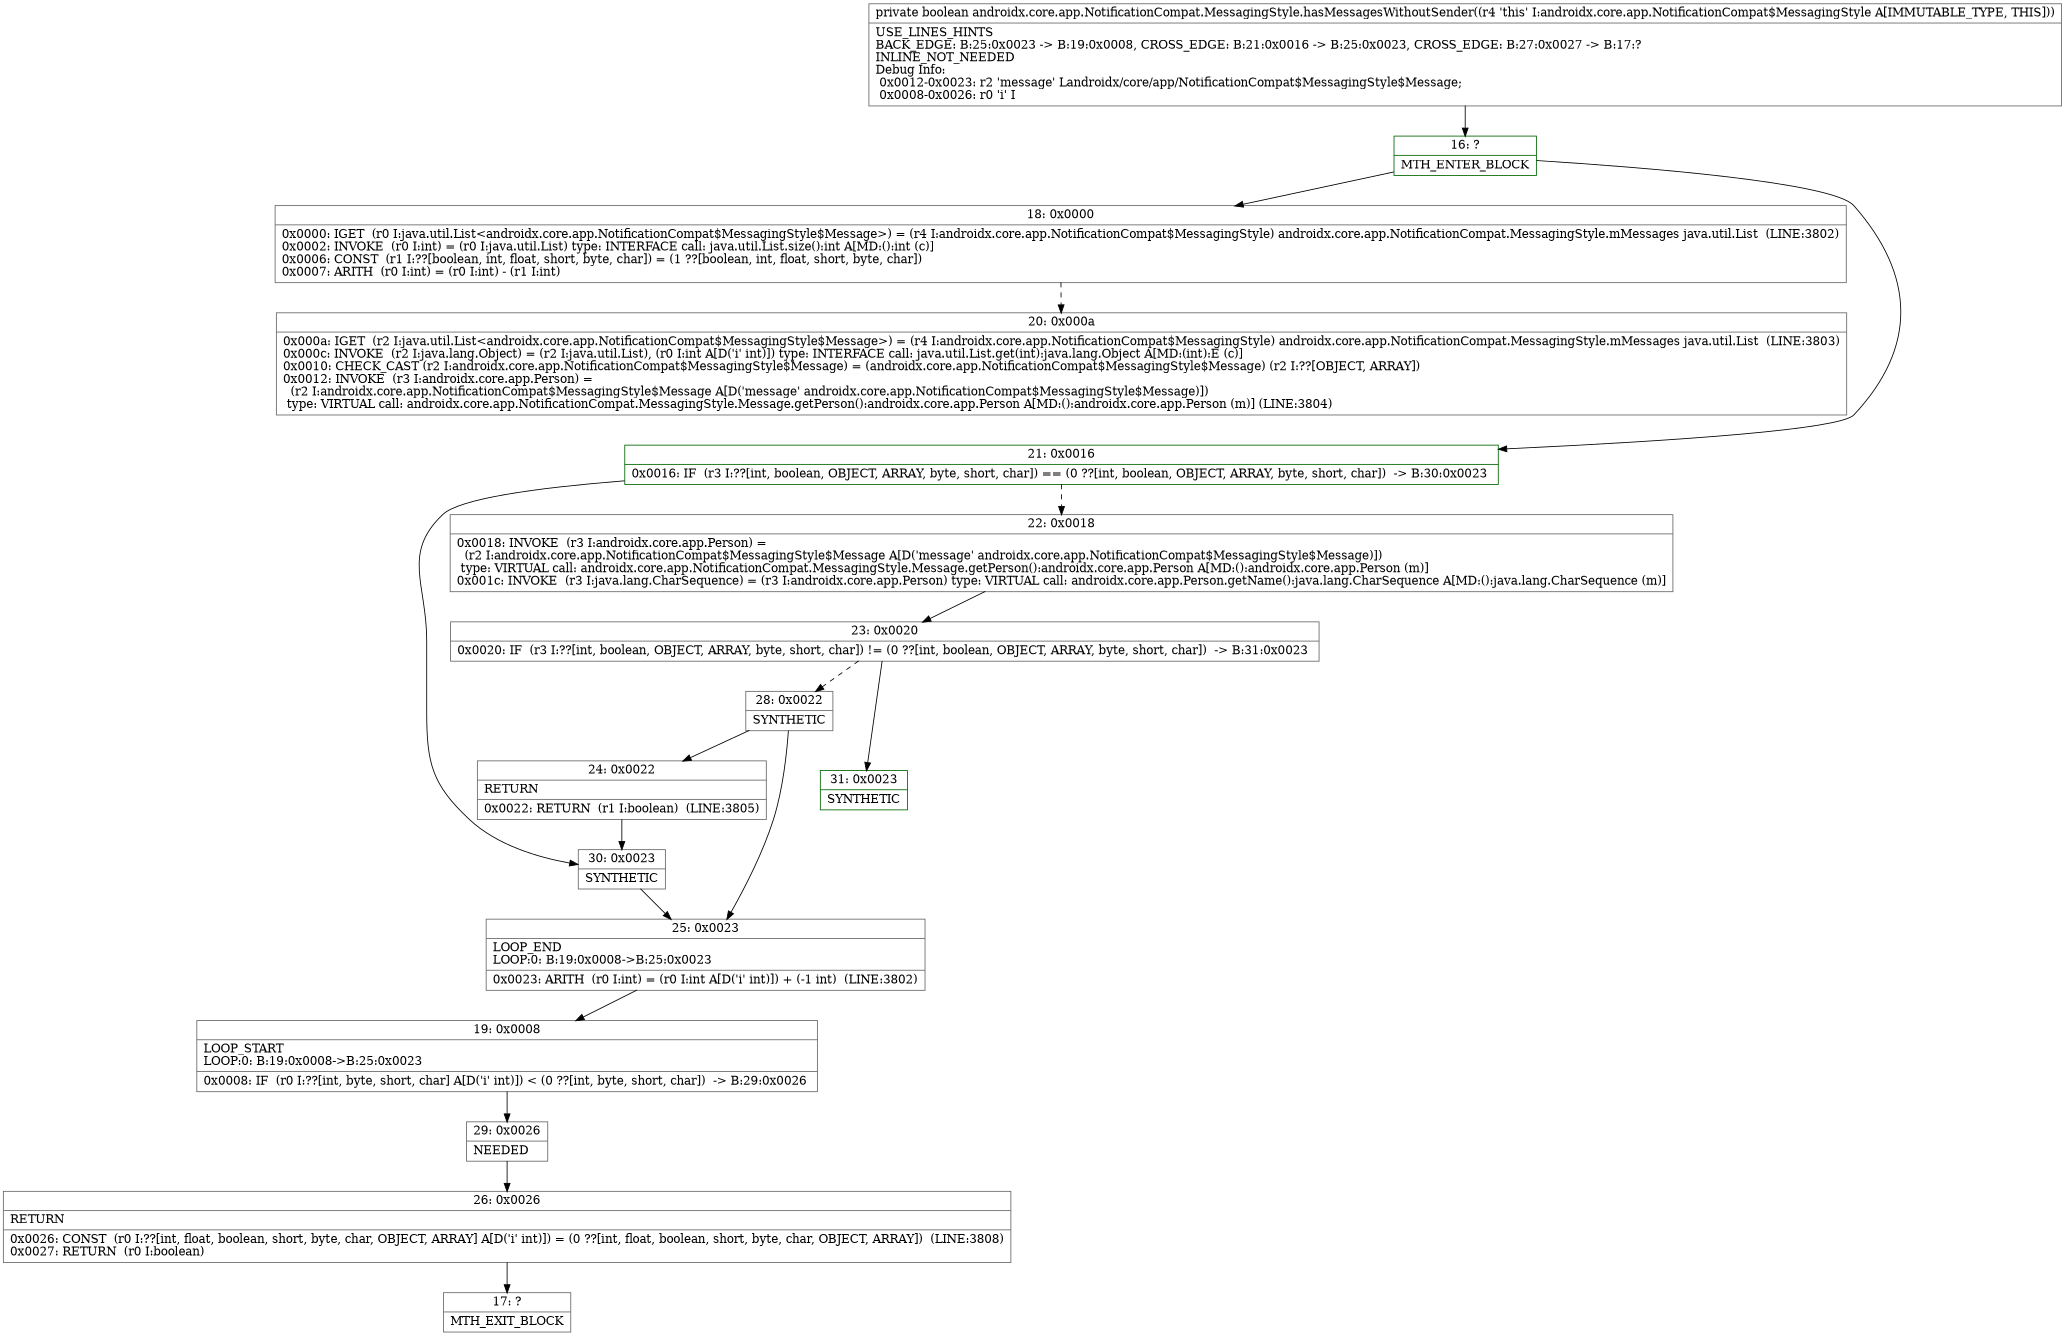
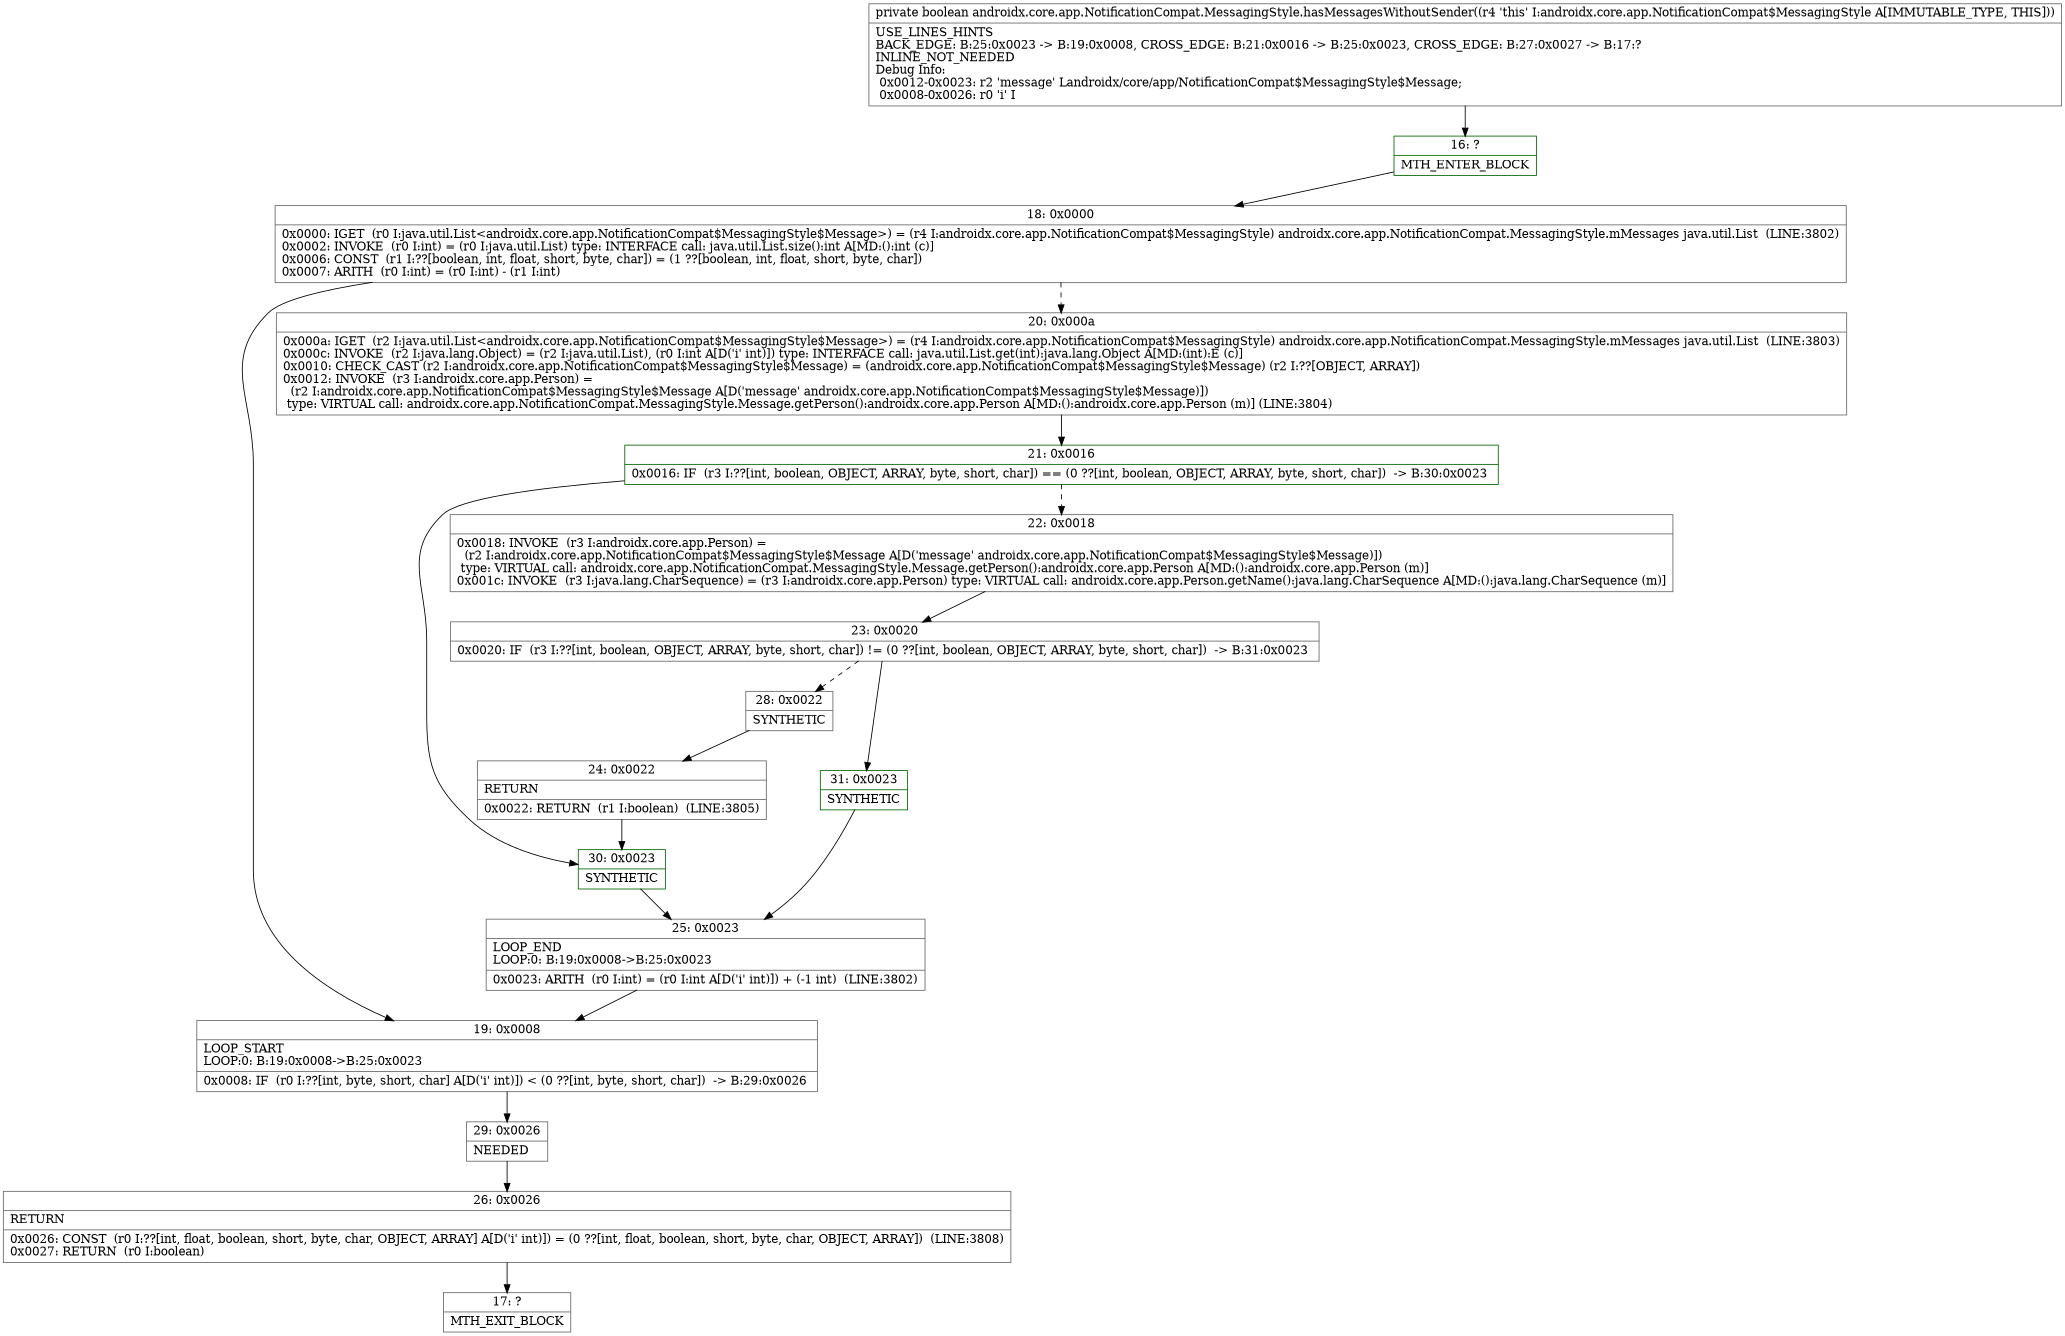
(1899, 324) -> (1062, 426)
none -> (253, 637)
(772, 825) -> (819, 867)
(622, 869) -> (622, 869)
